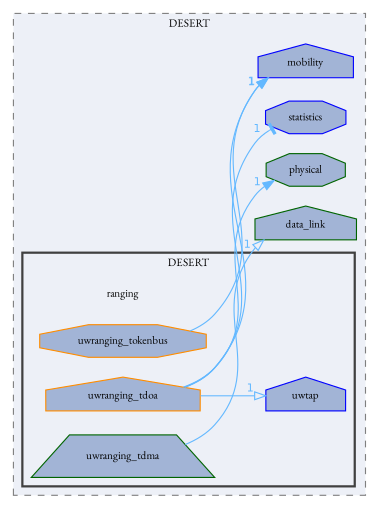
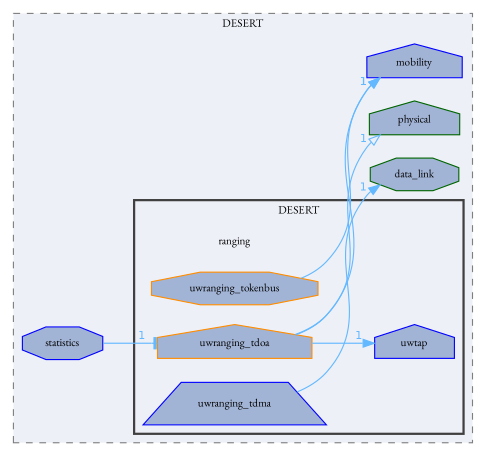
(306, 170) -> (415, 120)
(306, 225) -> (415, 174)
(238, 265) -> (127, 343)
(238, 294) -> (350, 248)
(237, 354) -> (349, 299)
(225, 396) -> (336, 343)
(123, 456) -> (235, 404)
